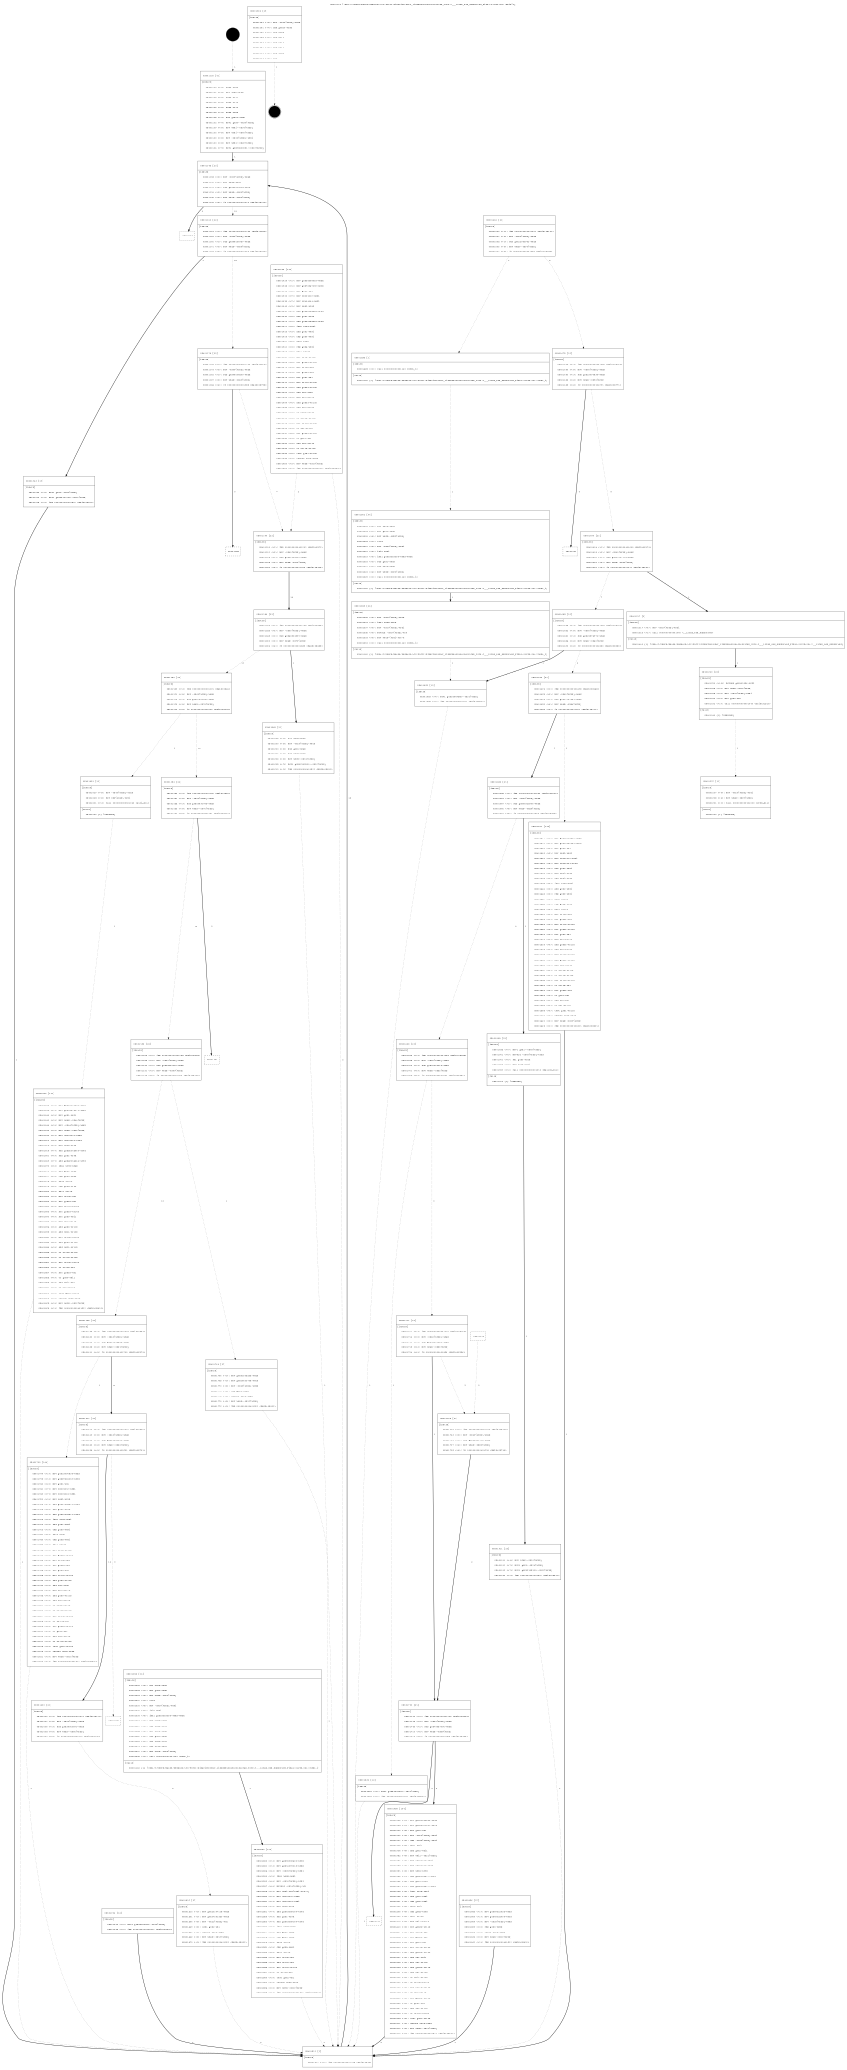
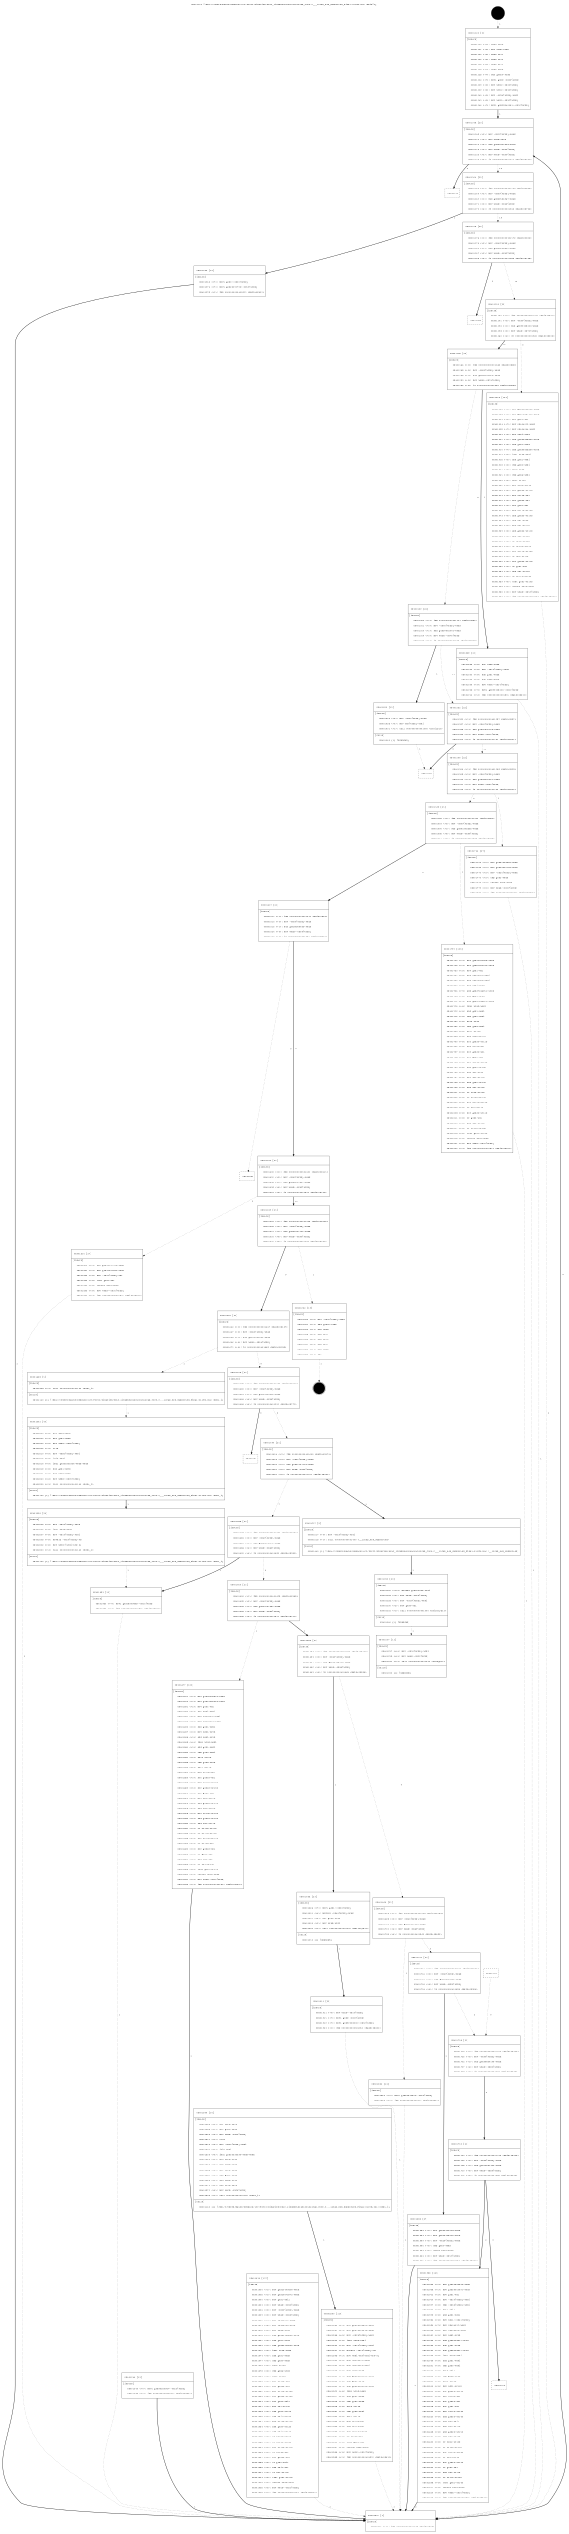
(294, 501) -> (521, 366)
(157, 745) -> (426, 673)
(98, 953) -> (420, 756)
none -> (294, 1226)
(433, 1528) -> (444, 2103)
